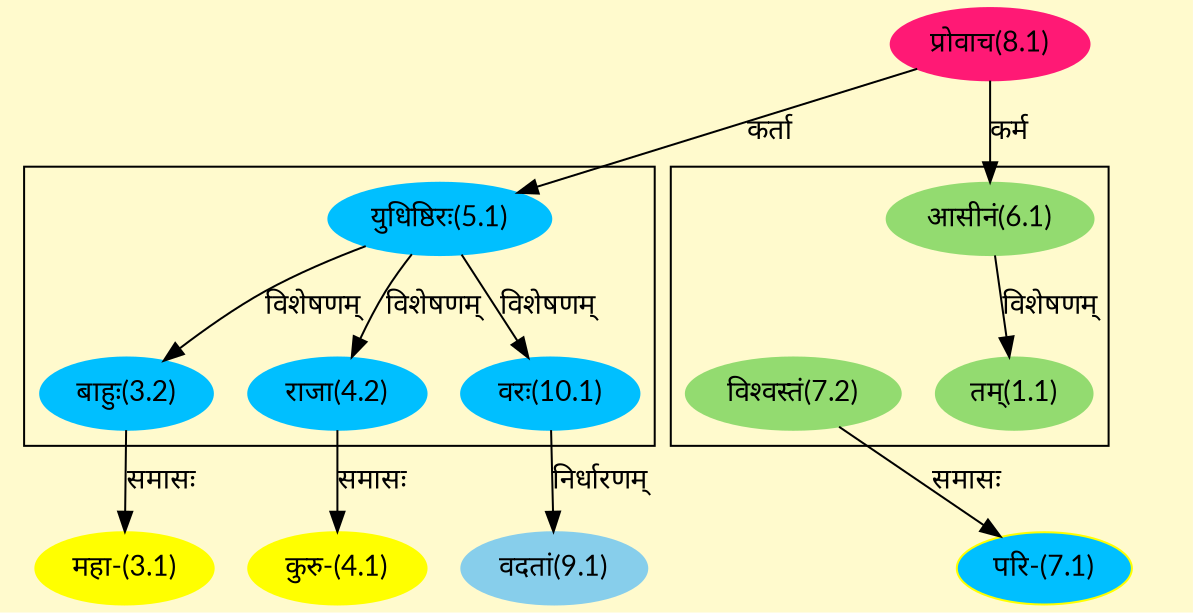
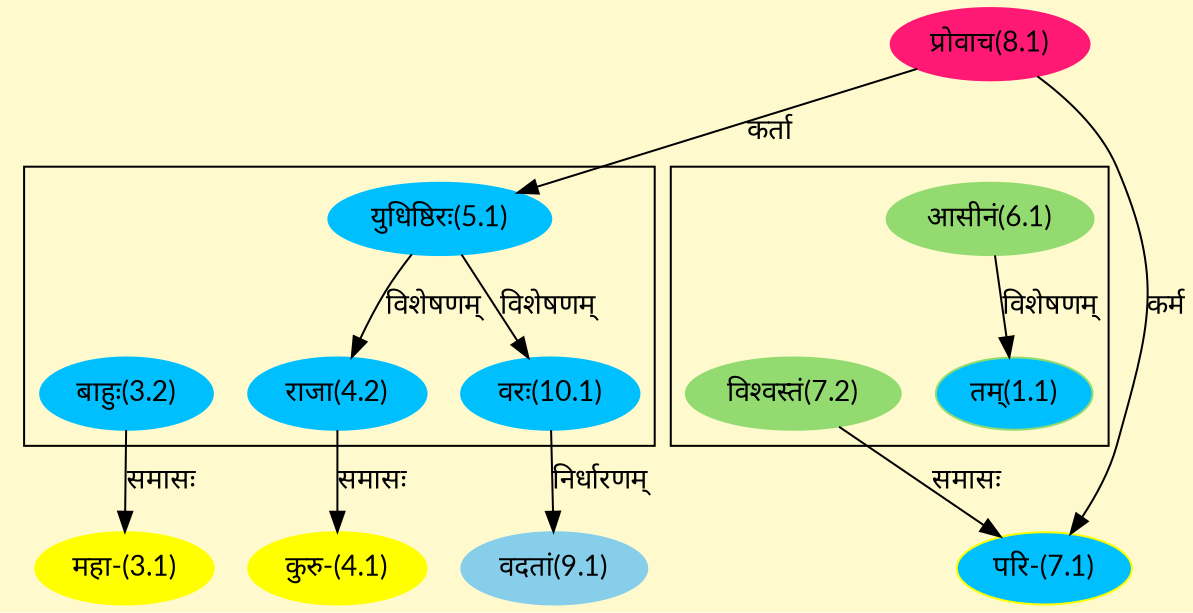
(990, 121) -> (1147, 285)
(269, 289) -> none
(1014, 394) -> (1014, 394)
